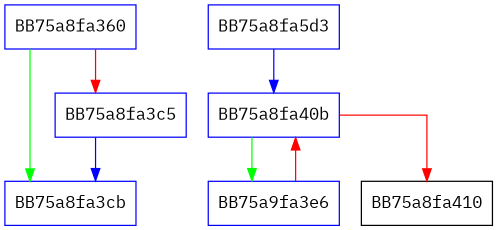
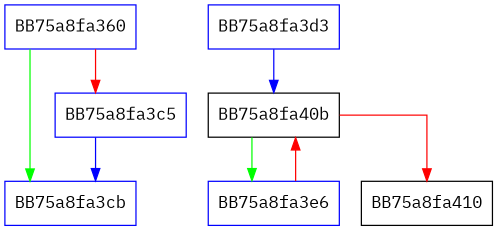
(274, 27) -> (274, 27)
(274, 115) -> (274, 115)
(274, 203) -> (274, 203)
